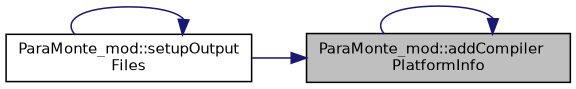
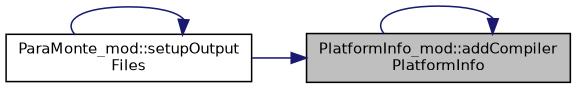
(438, 58) -> (438, 58)
